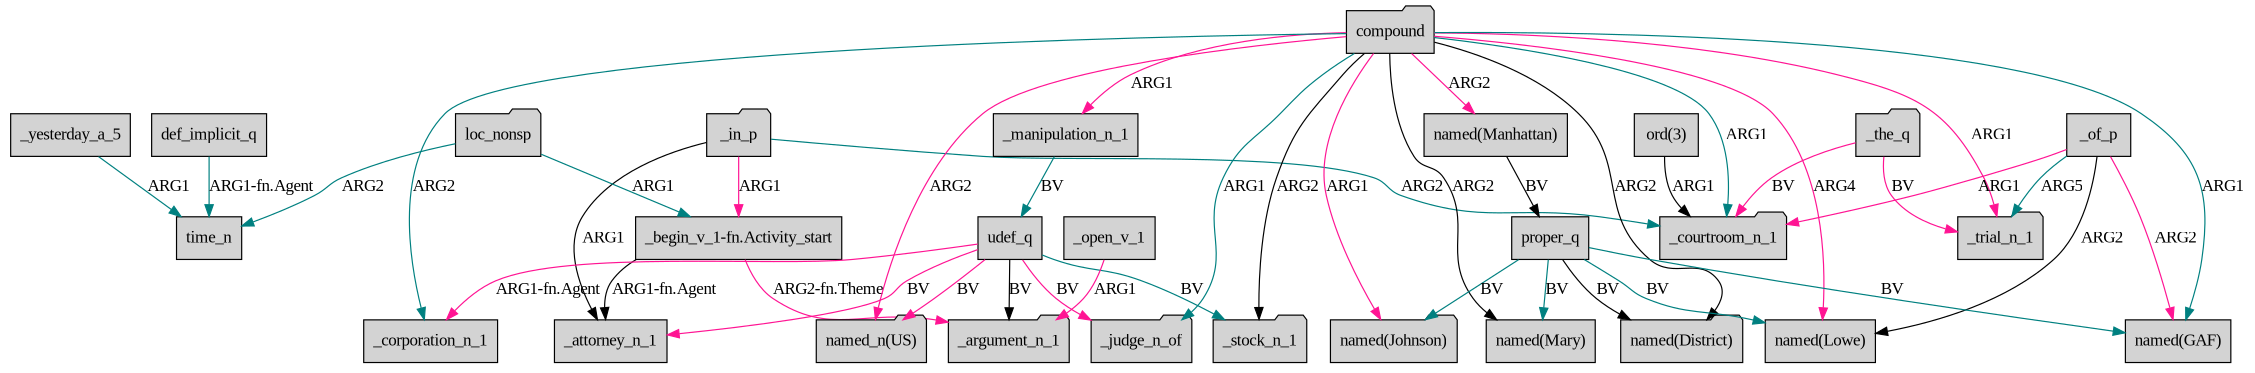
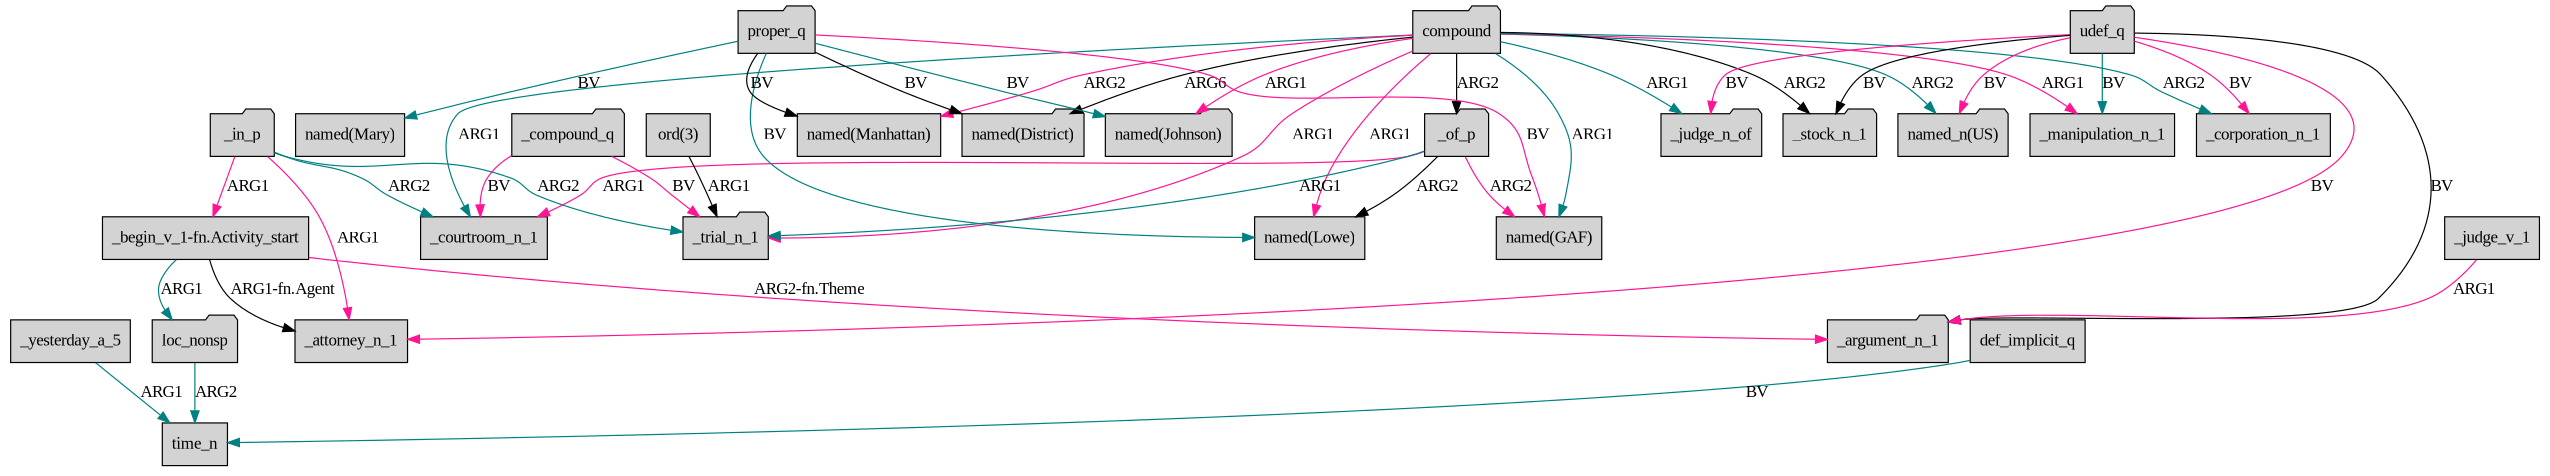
(1051, 83) -> (1829, 60)
(1888, 135) -> (568, 135)
(2099, 135) -> (1457, 135)
none -> (477, 168)
(1444, 179) -> (1457, 78)
(603, 180) -> (160, 283)
(1041, 181) -> (2102, 78)
(1520, 181) -> (747, 84)
(1668, 184) -> (701, 181)
(261, 187) -> (1757, 393)
(1636, 187) -> (1205, 84)
(1835, 187) -> (1390, 135)
(2062, 187) -> (1320, 187)
(598, 197) -> (323, 224)
(1010, 238) -> (2102, 32)
(1109, 238) -> (2492, 238)
(1550, 238) -> (777, 32)
(1723, 238) -> (484, 238)
(1131, 277) -> (1892, 62)
(548, 290) -> (2240, 84)
(1850, 293) -> (1211, 76)
